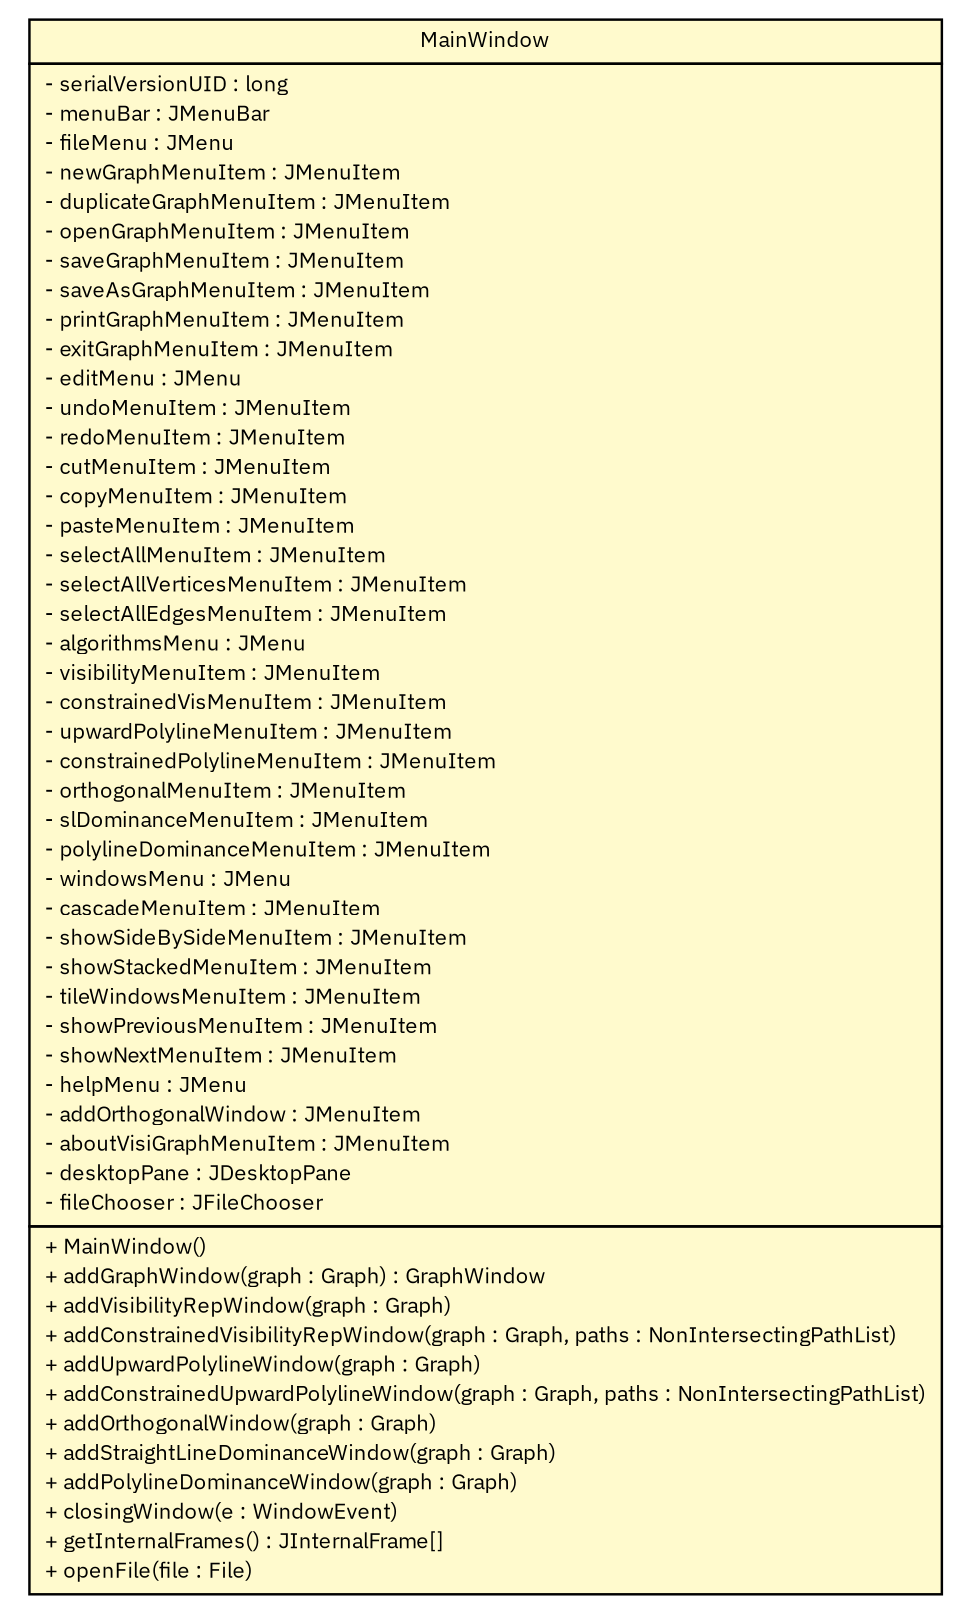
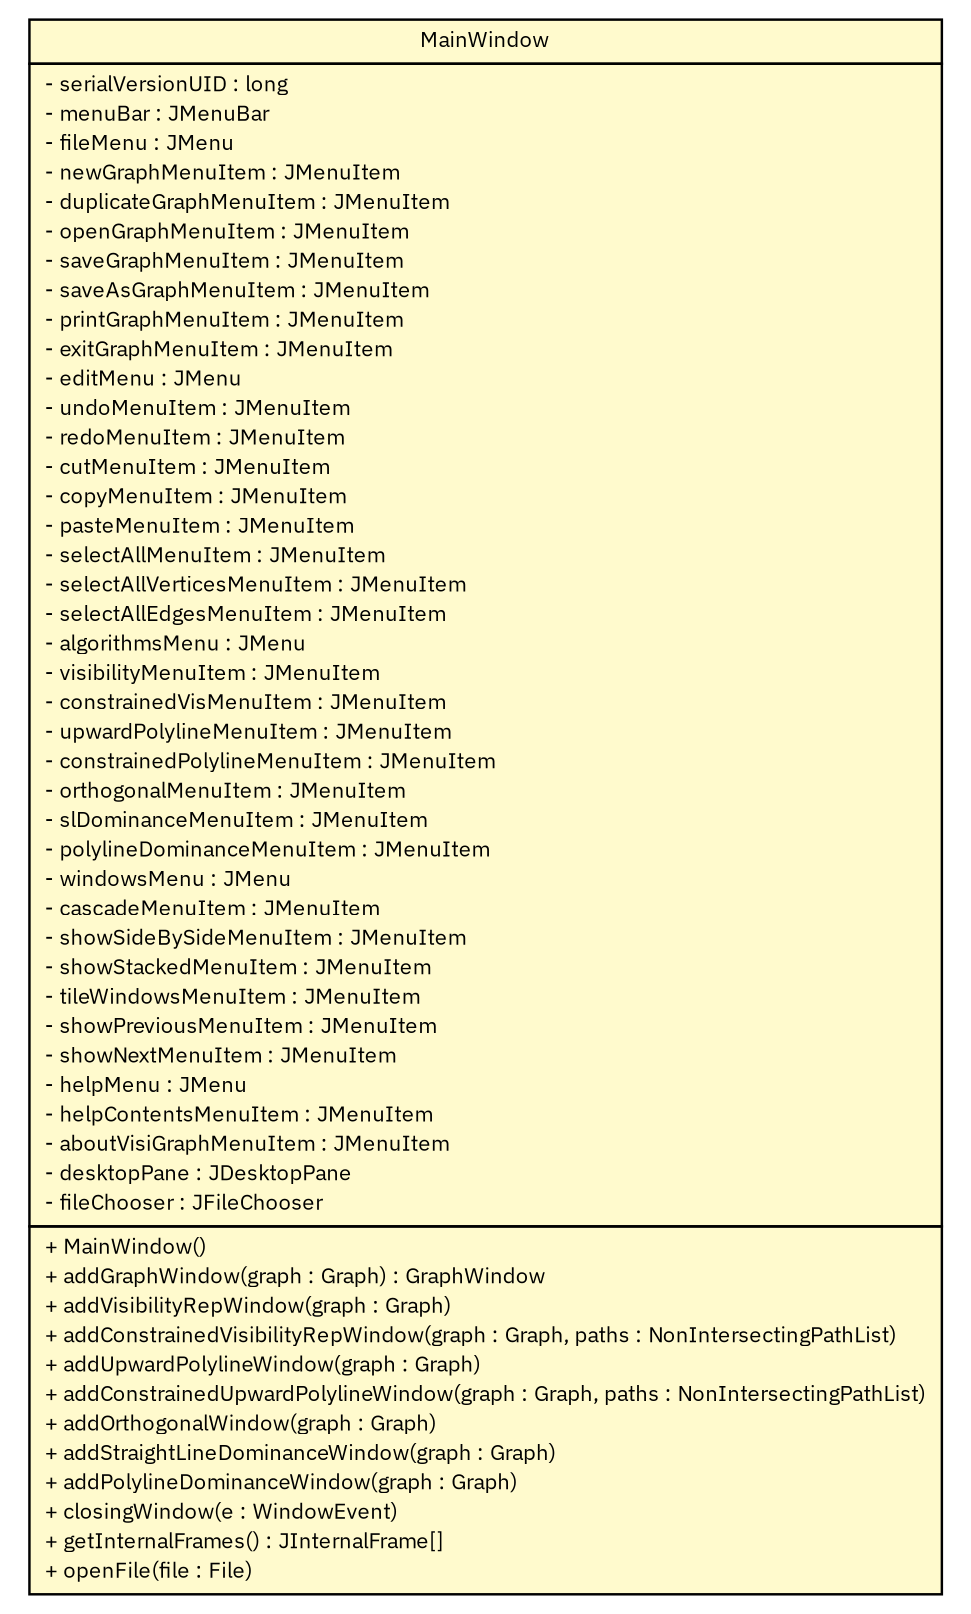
(233, 1115) -> (239, 1115)
